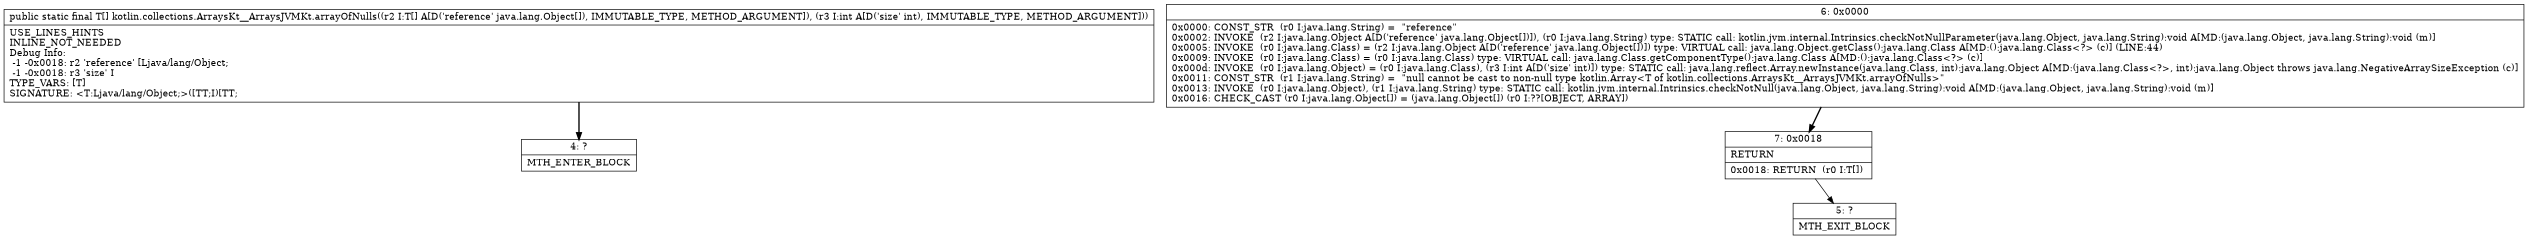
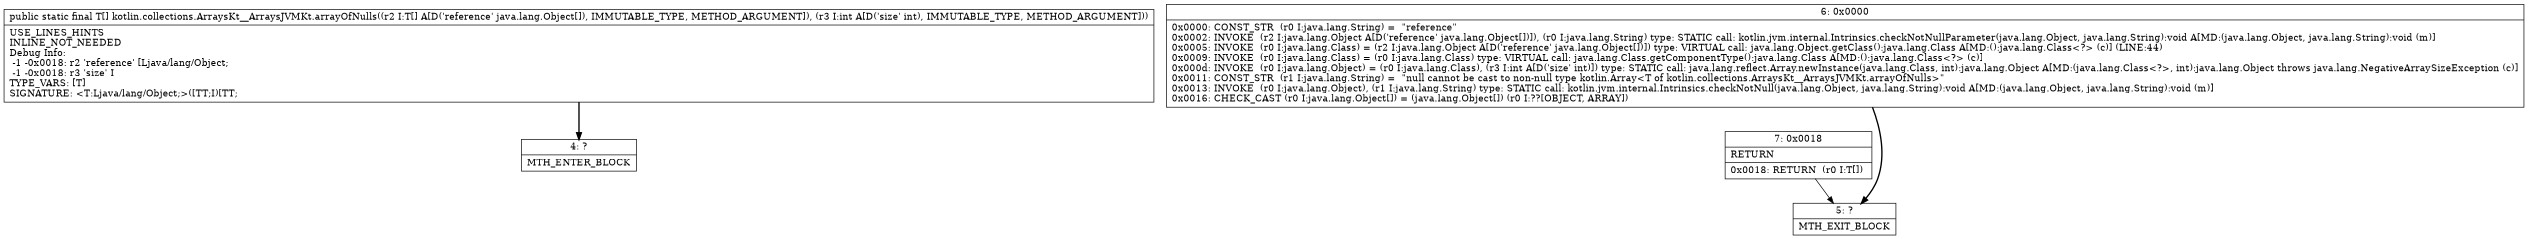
(1817, 116) -> (1882, 154)
